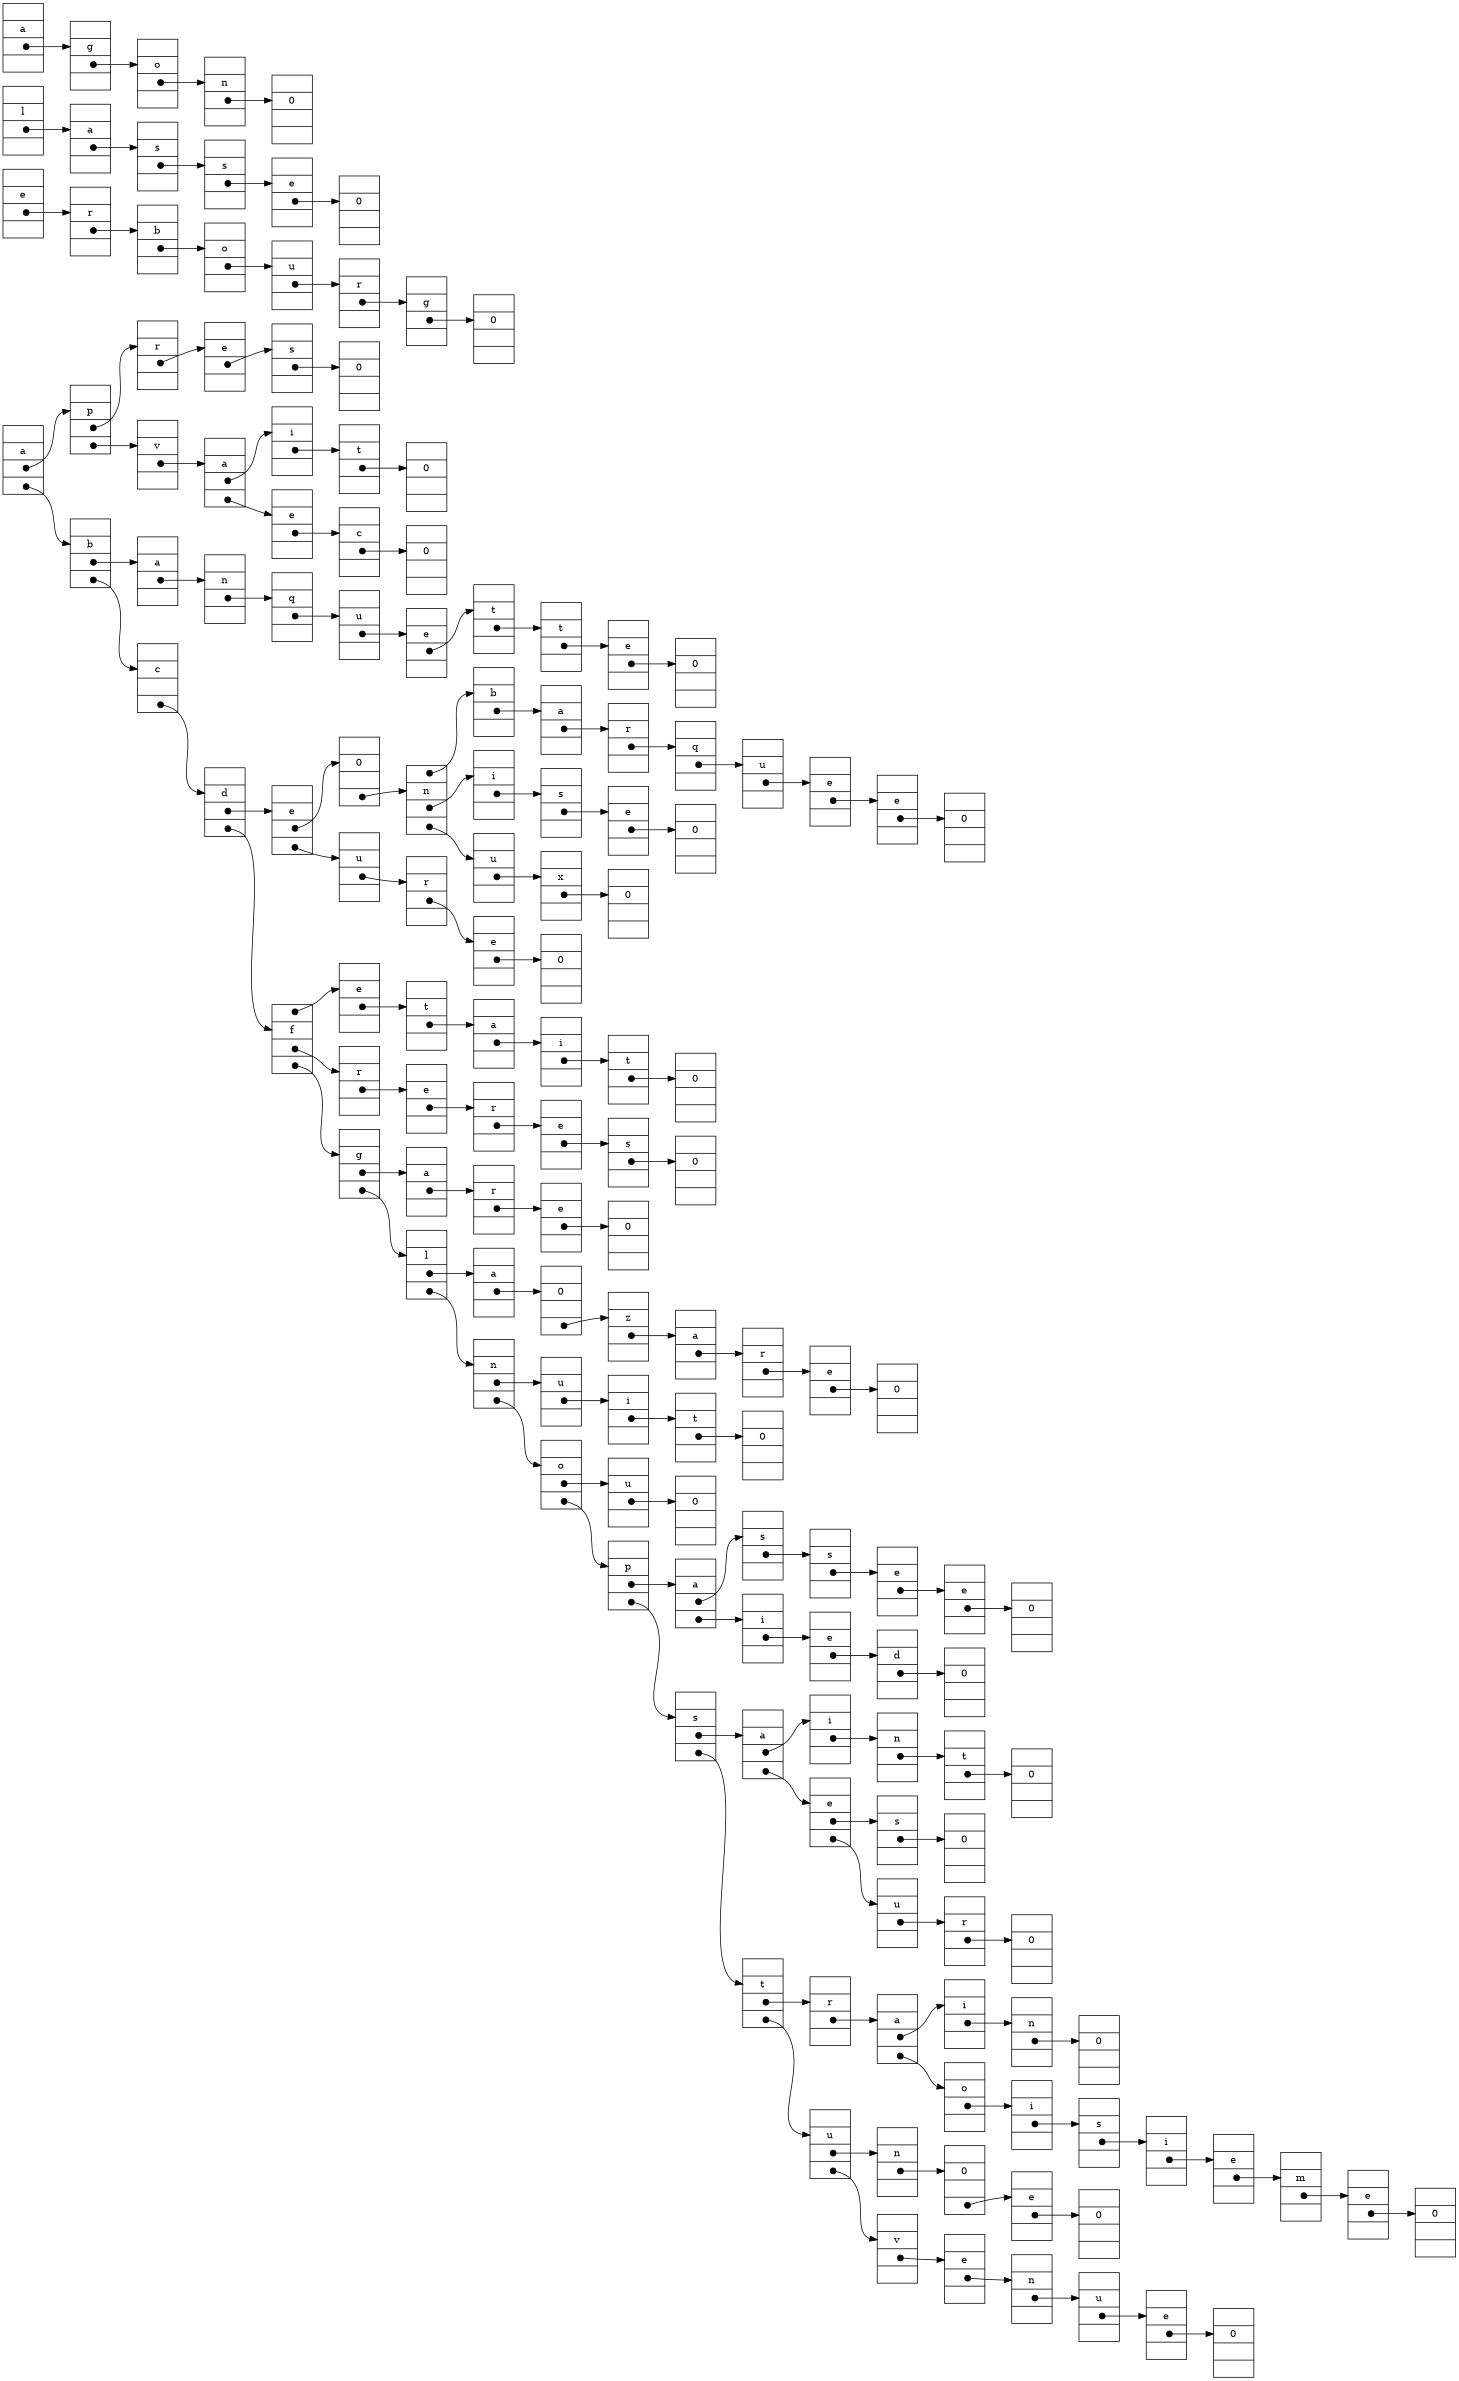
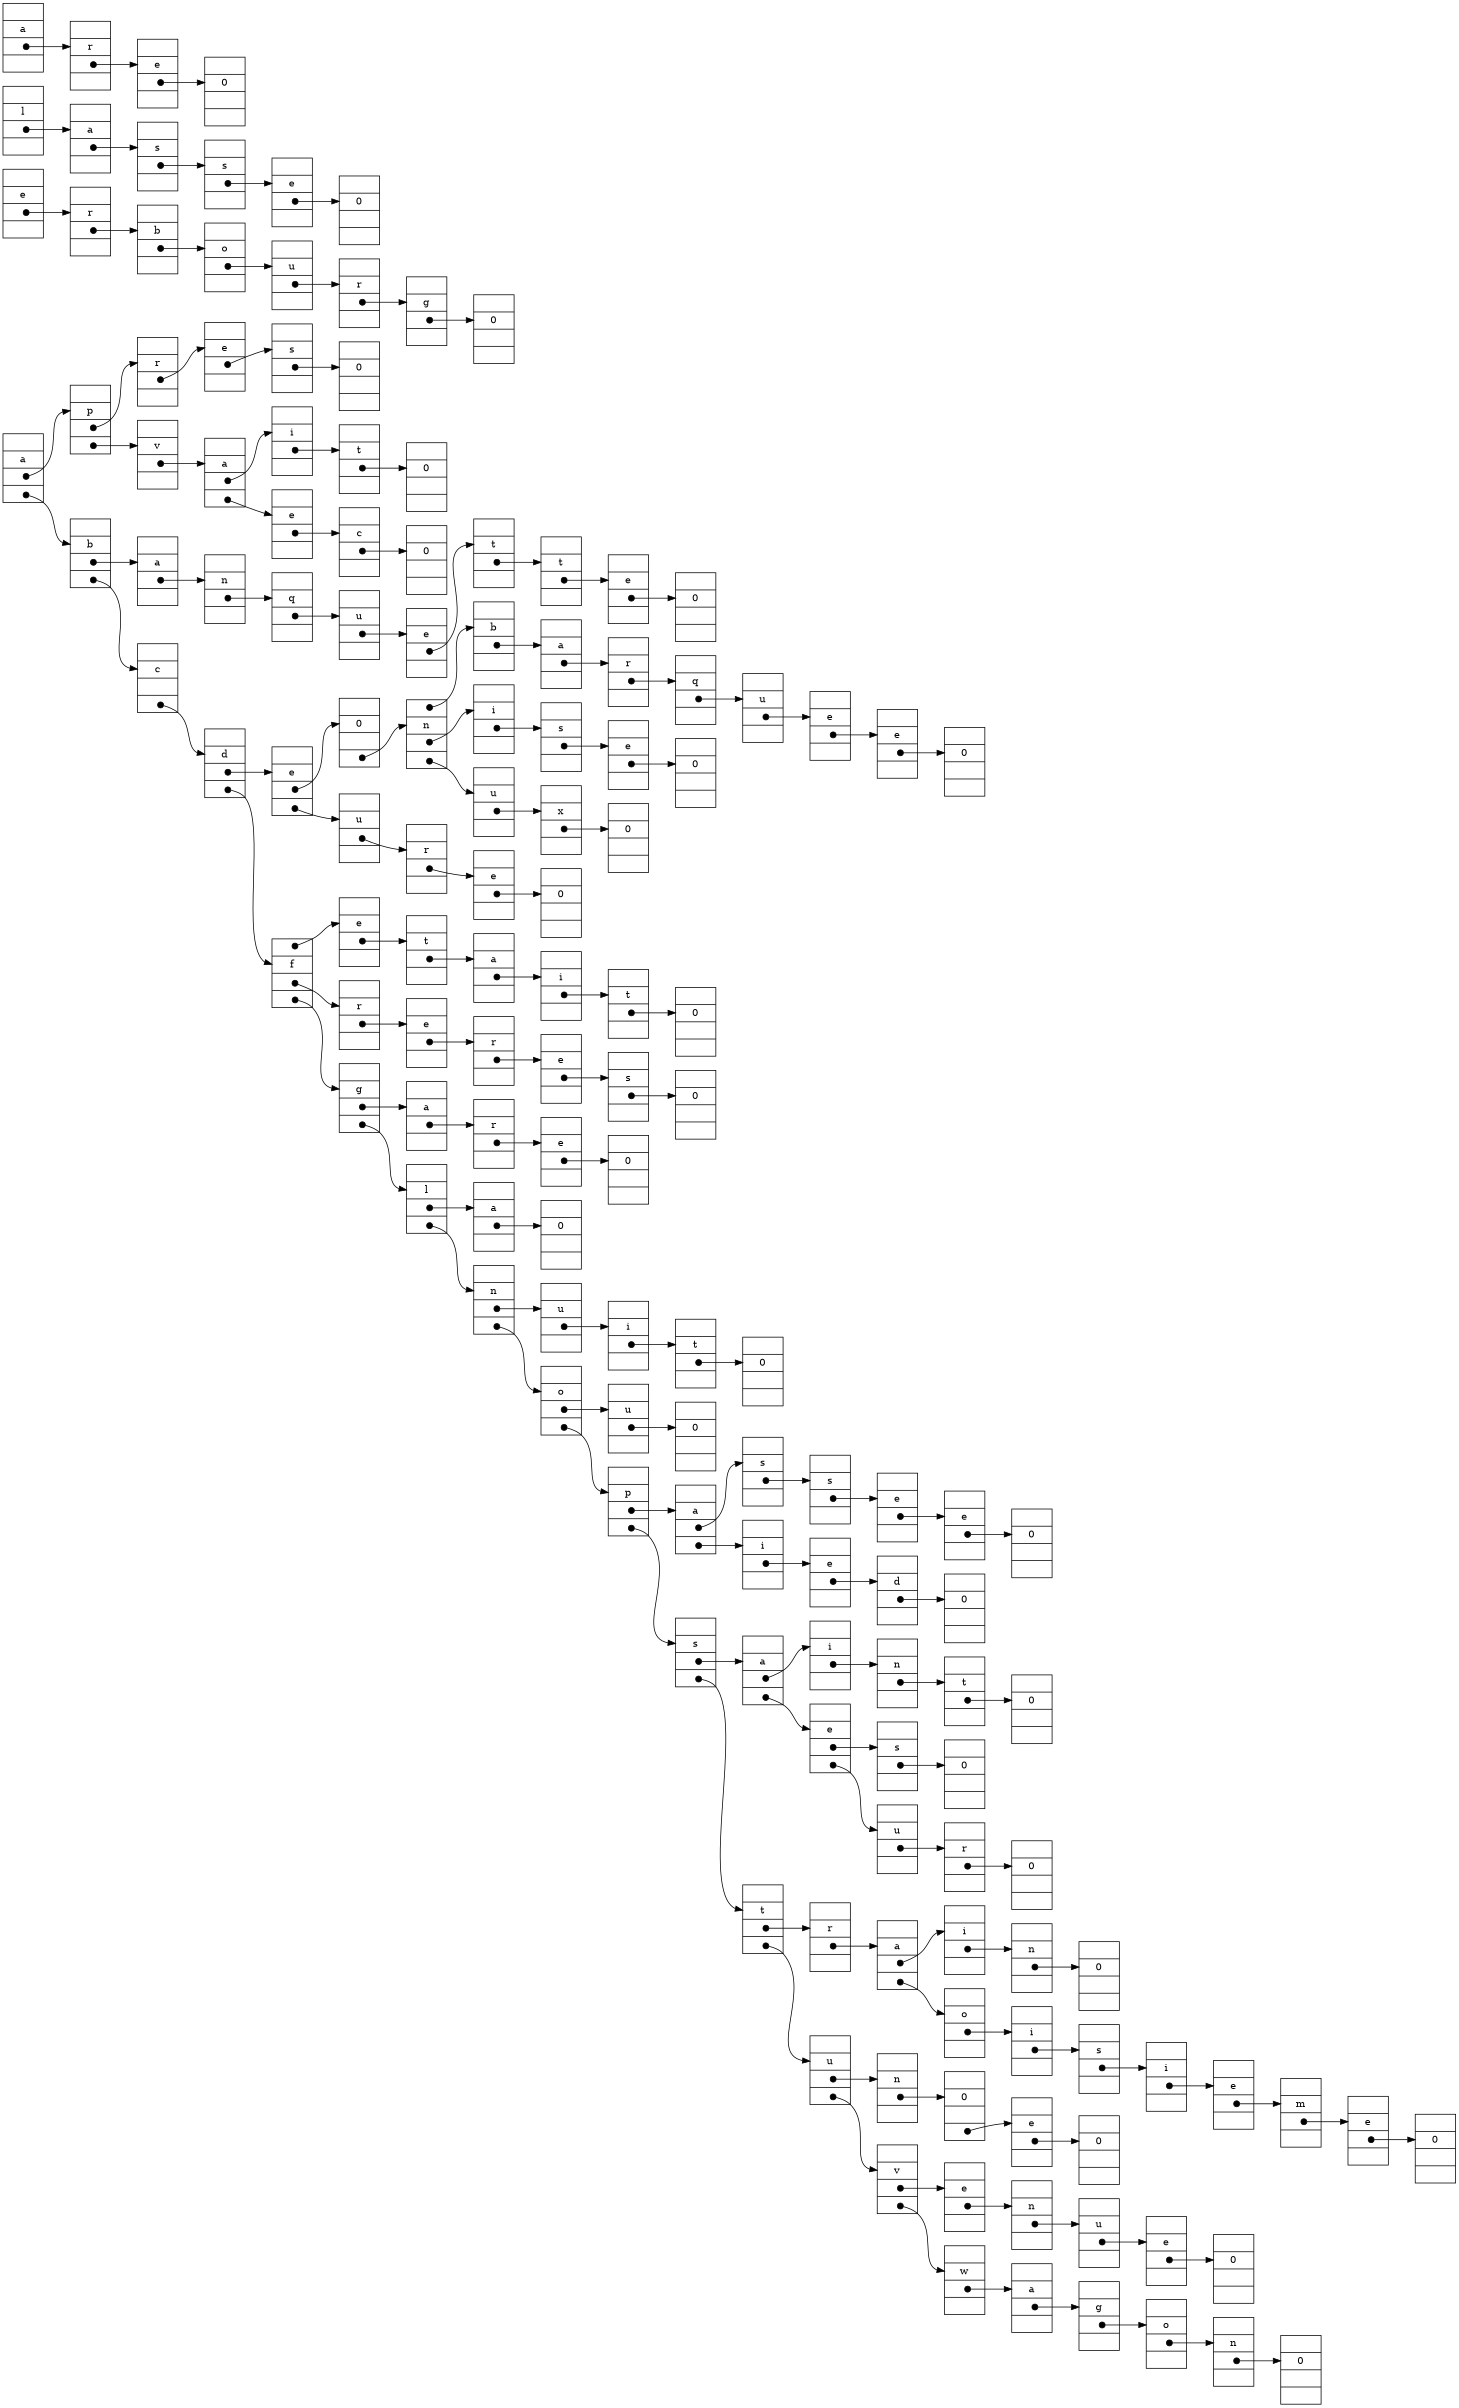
(628, 1327) -> none
none -> (965, 2280)
